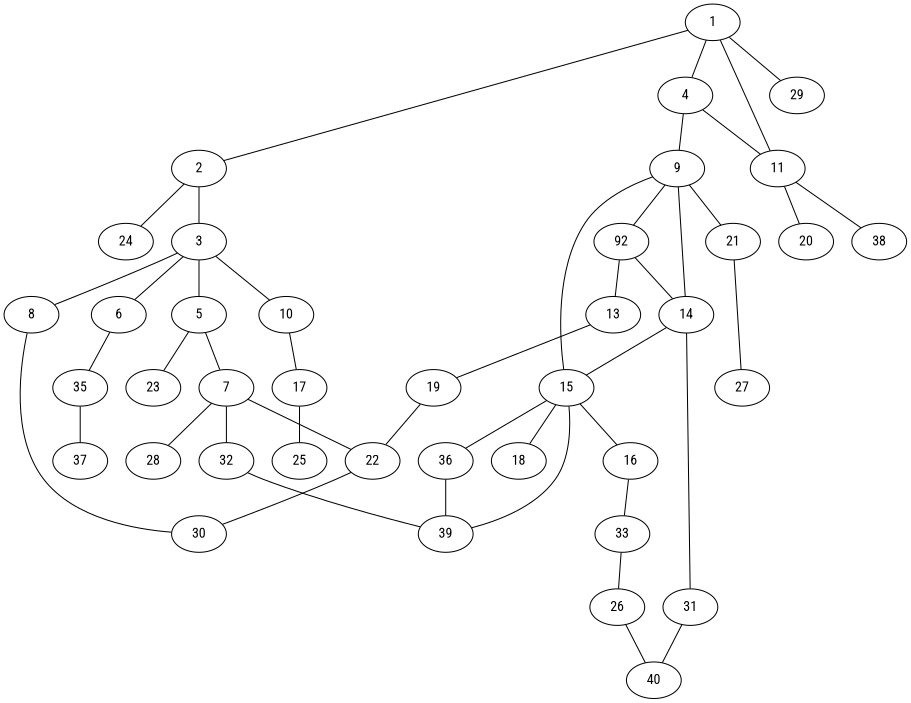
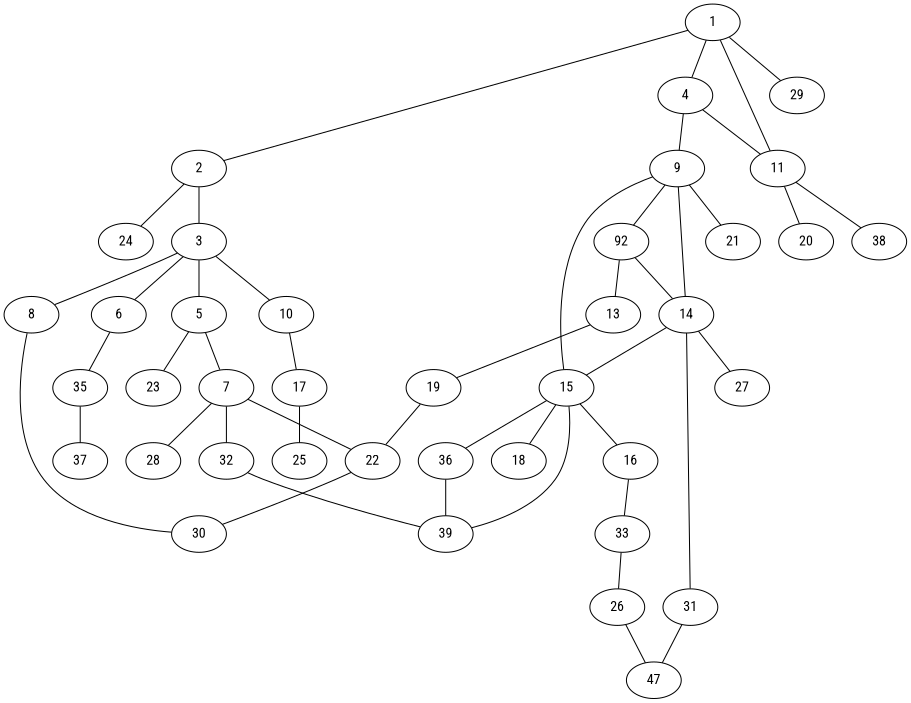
(738, 315) -> (714, 351)
(654, 680) -> (654, 680)
